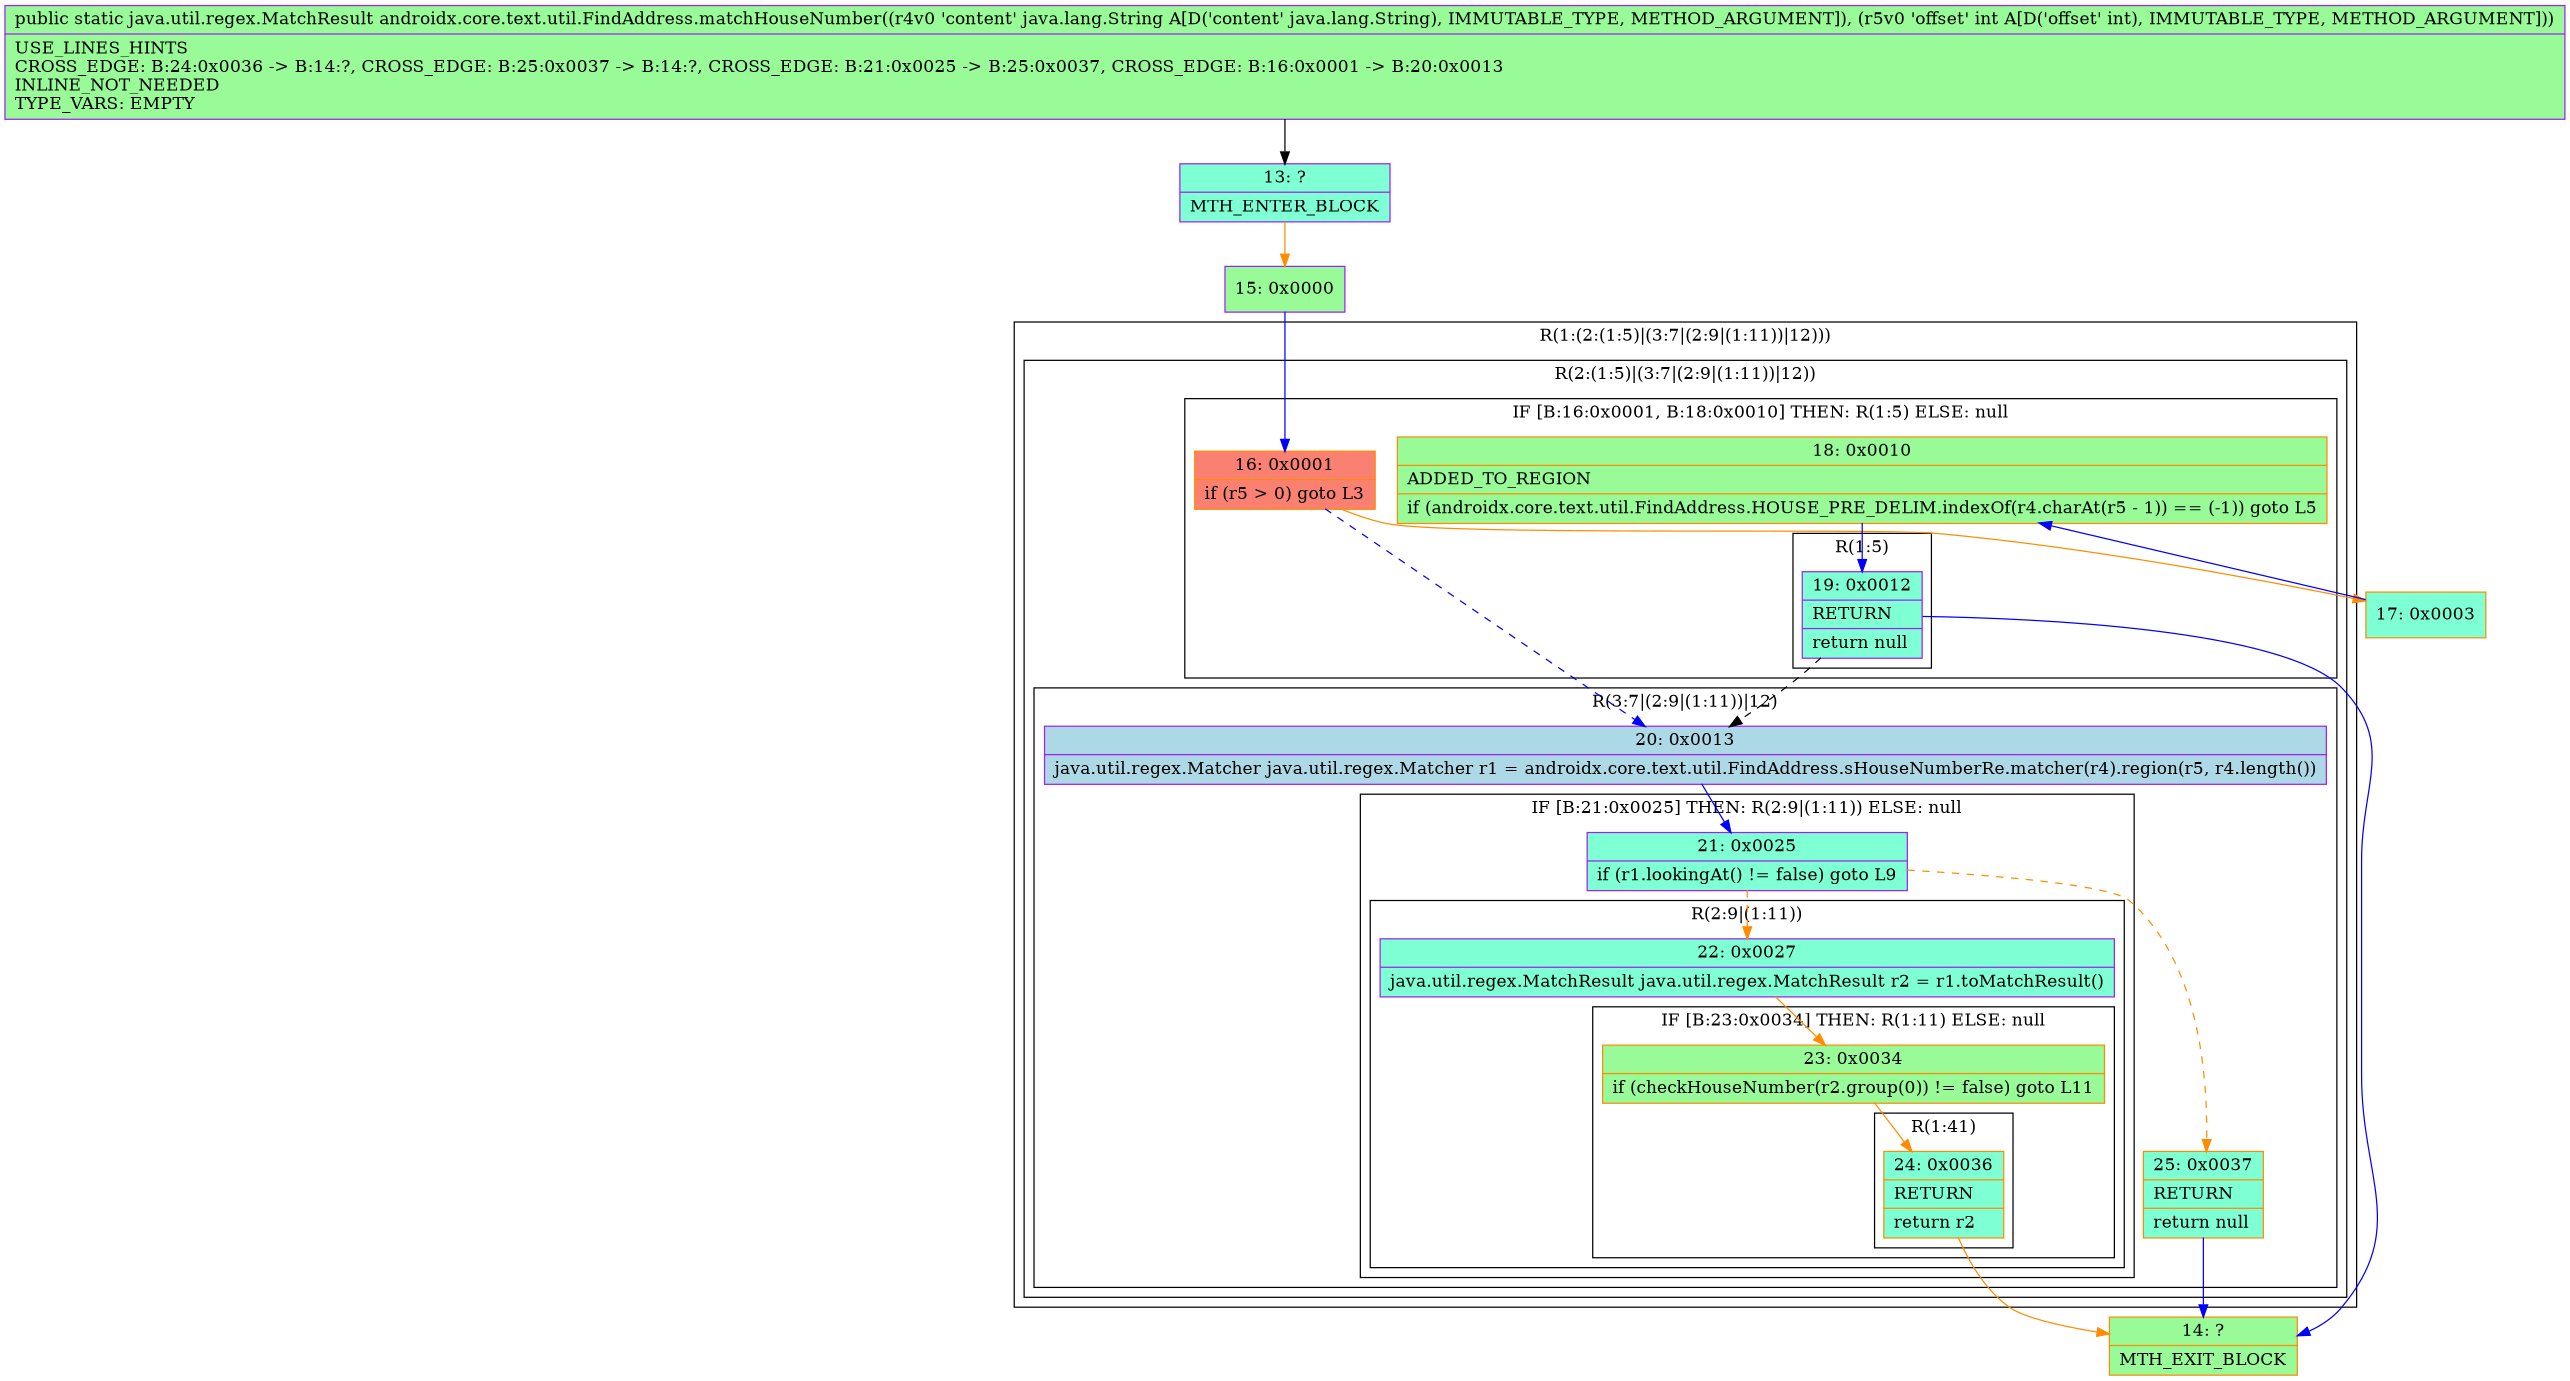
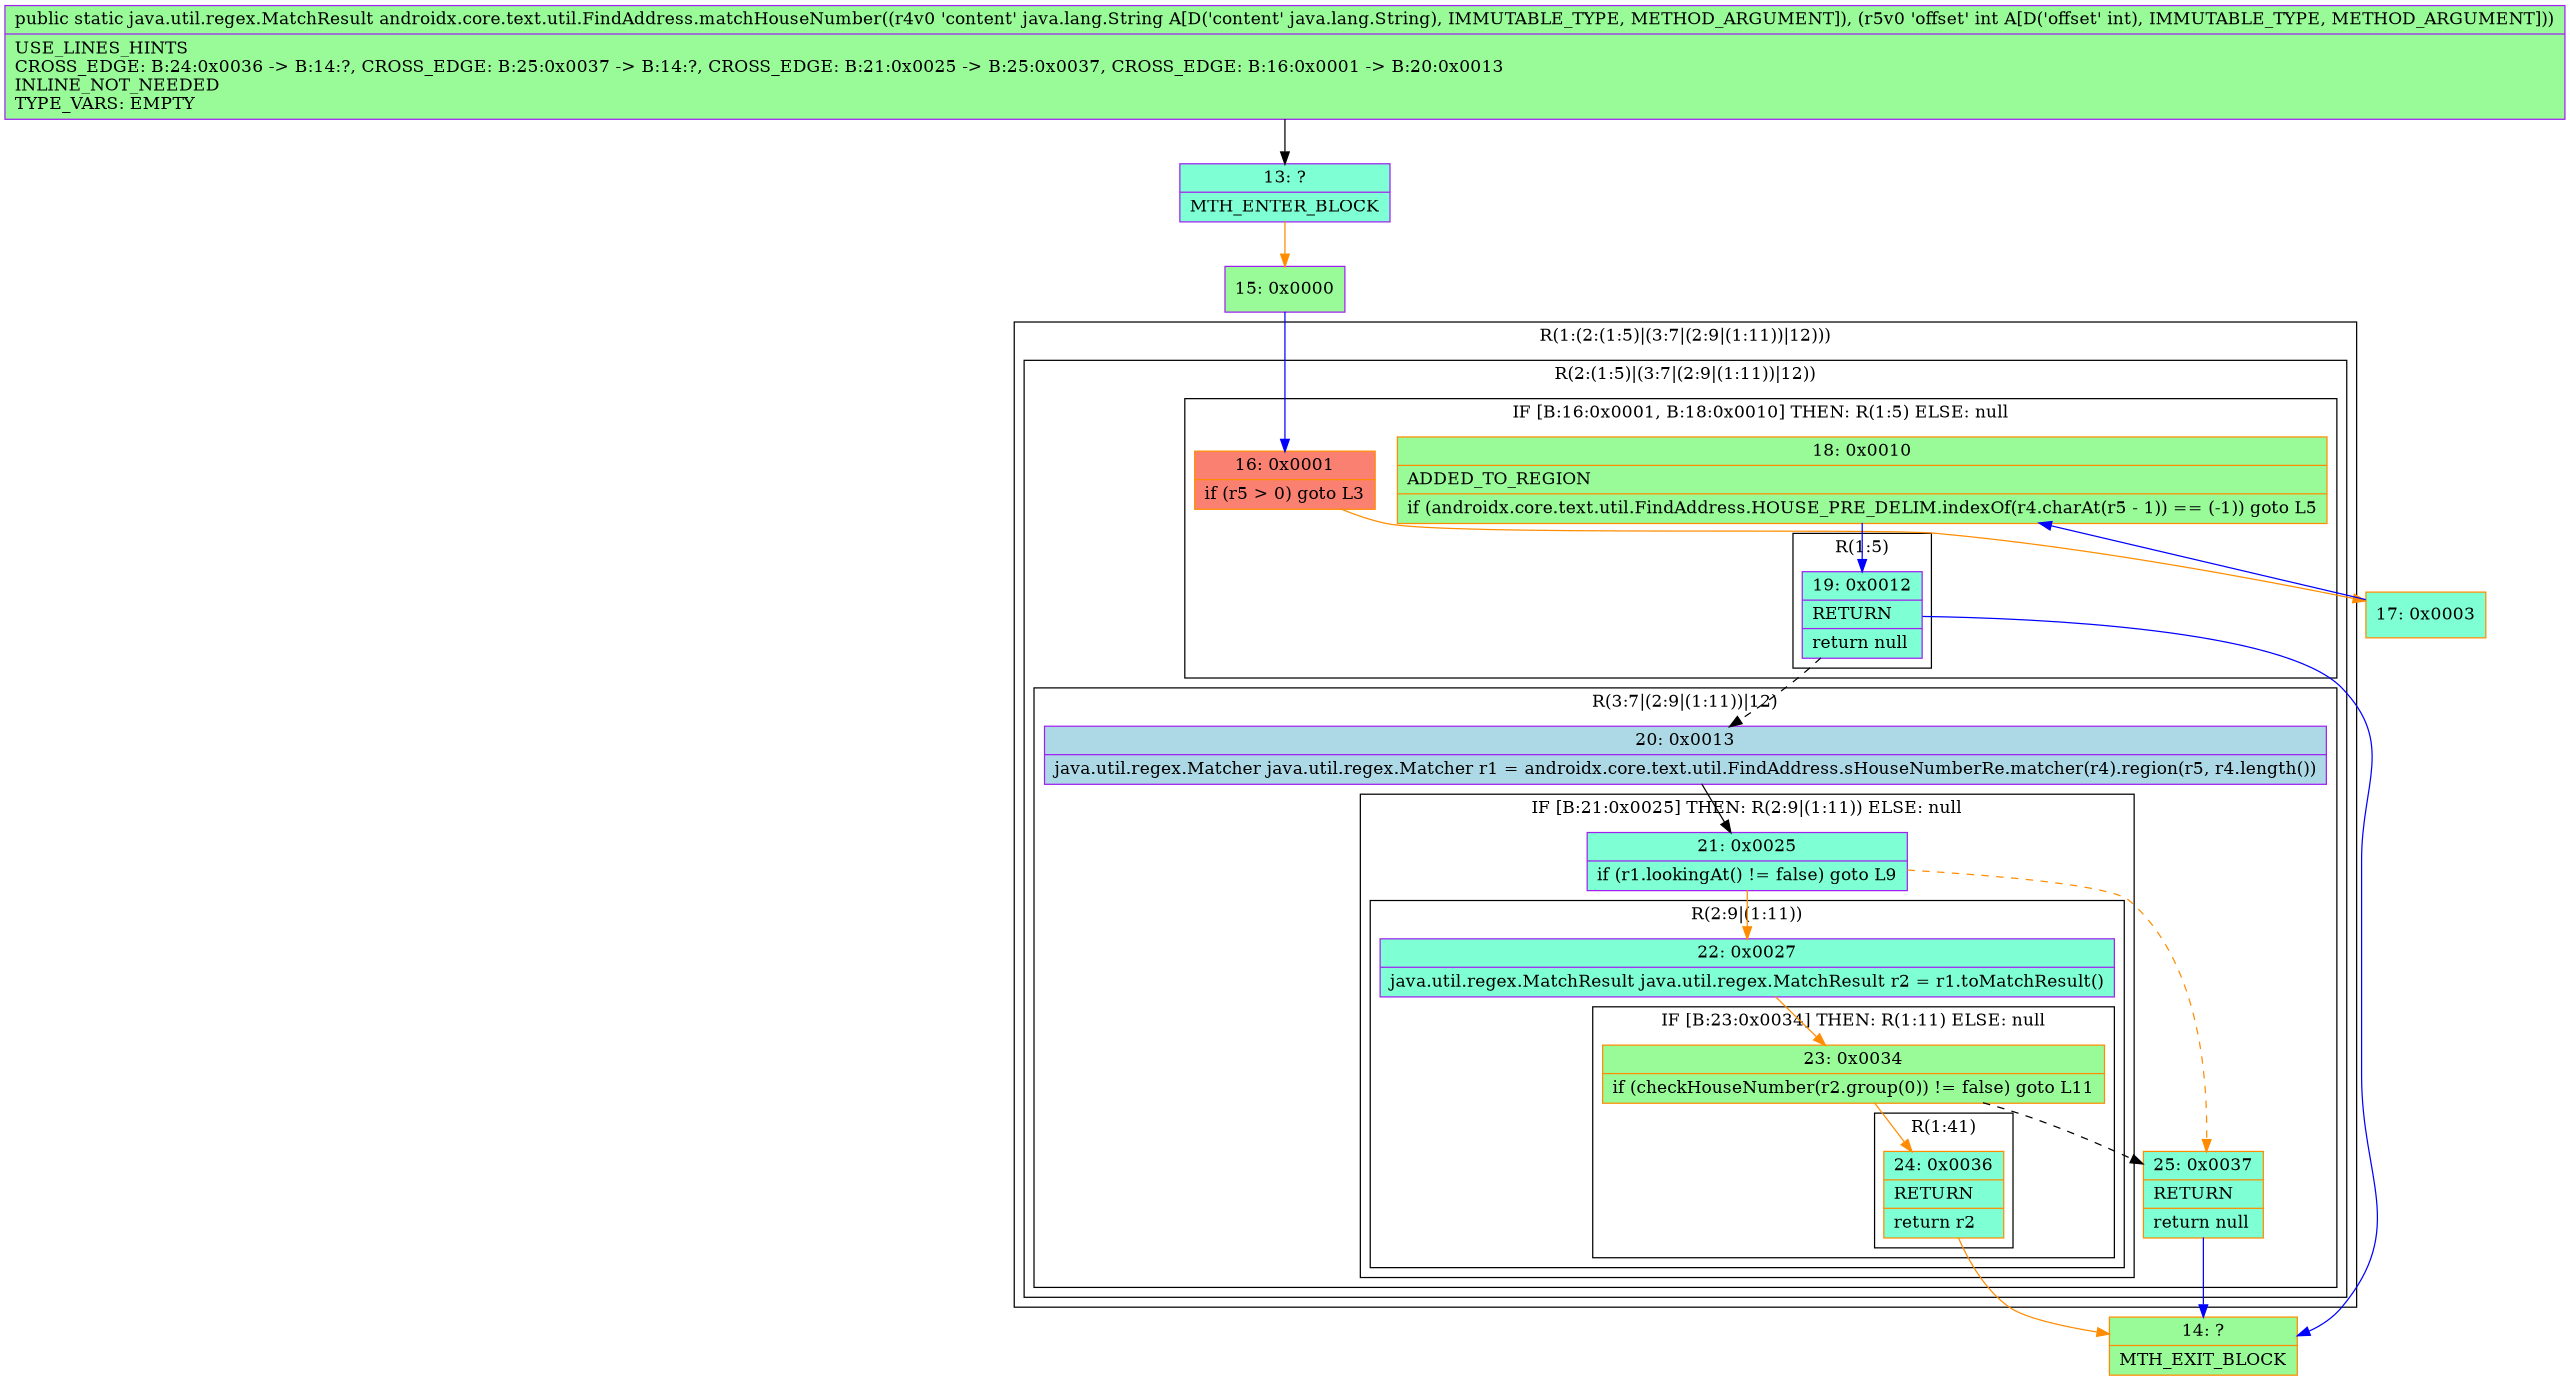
(1480, 614) -> none
(1713, 803) -> (1713, 803)
(1747, 908) -> (1747, 908)
none -> (2058, 1128)
